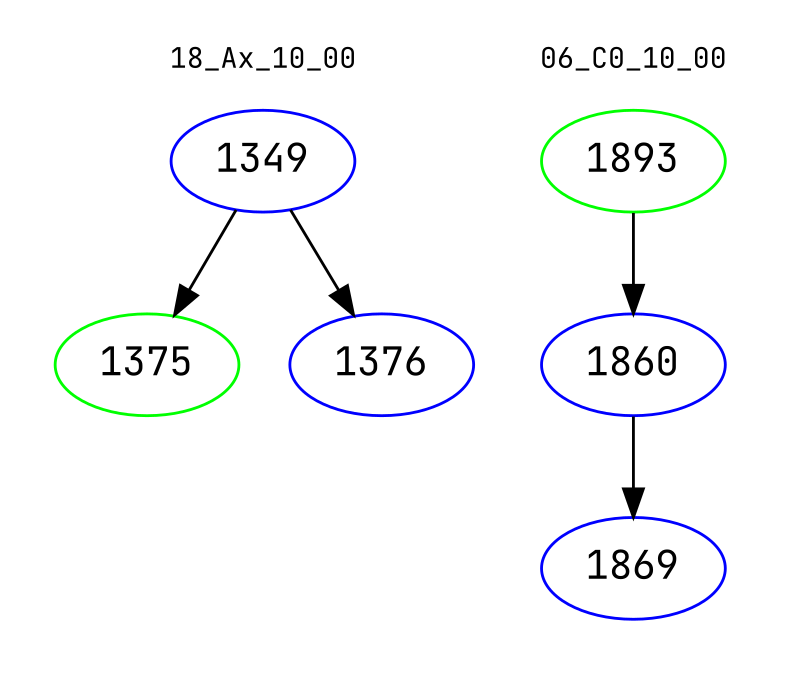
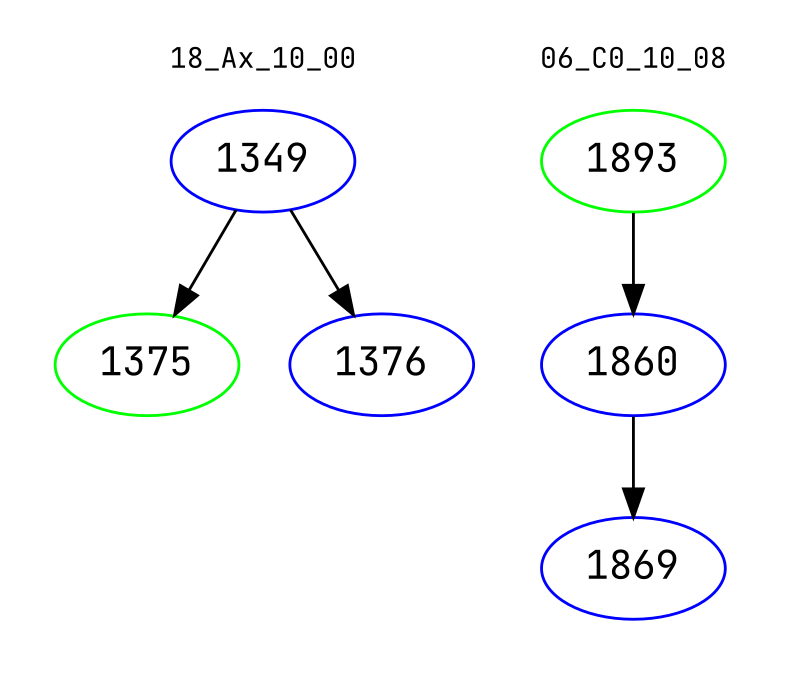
(635, 61) -> (635, 61)
